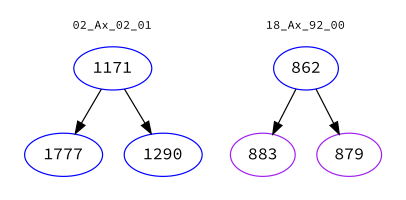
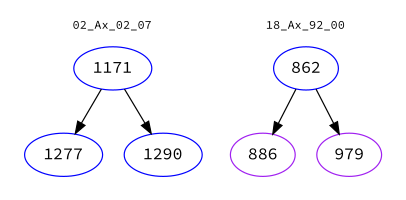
(113, 26) -> (113, 26)
(64, 155) -> (64, 155)
(263, 155) -> (263, 155)
(349, 155) -> (349, 155)
